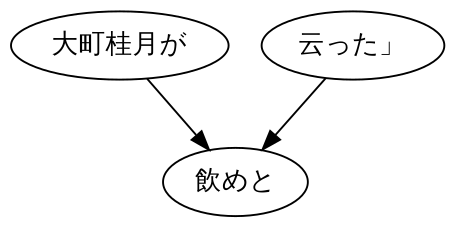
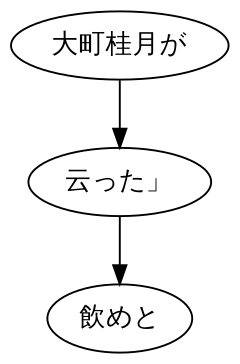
(172, 107) -> (120, 104)
